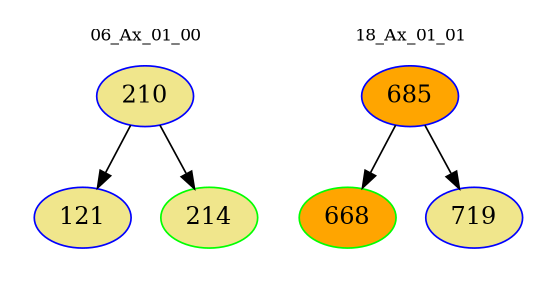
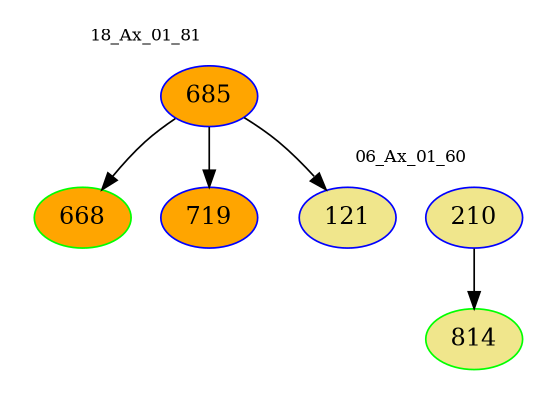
(146, 36) -> (411, 158)
(411, 36) -> (146, 36)
(118, 149) -> (297, 158)
(209, 218) -> (474, 339)
(474, 218) -> (209, 218)
